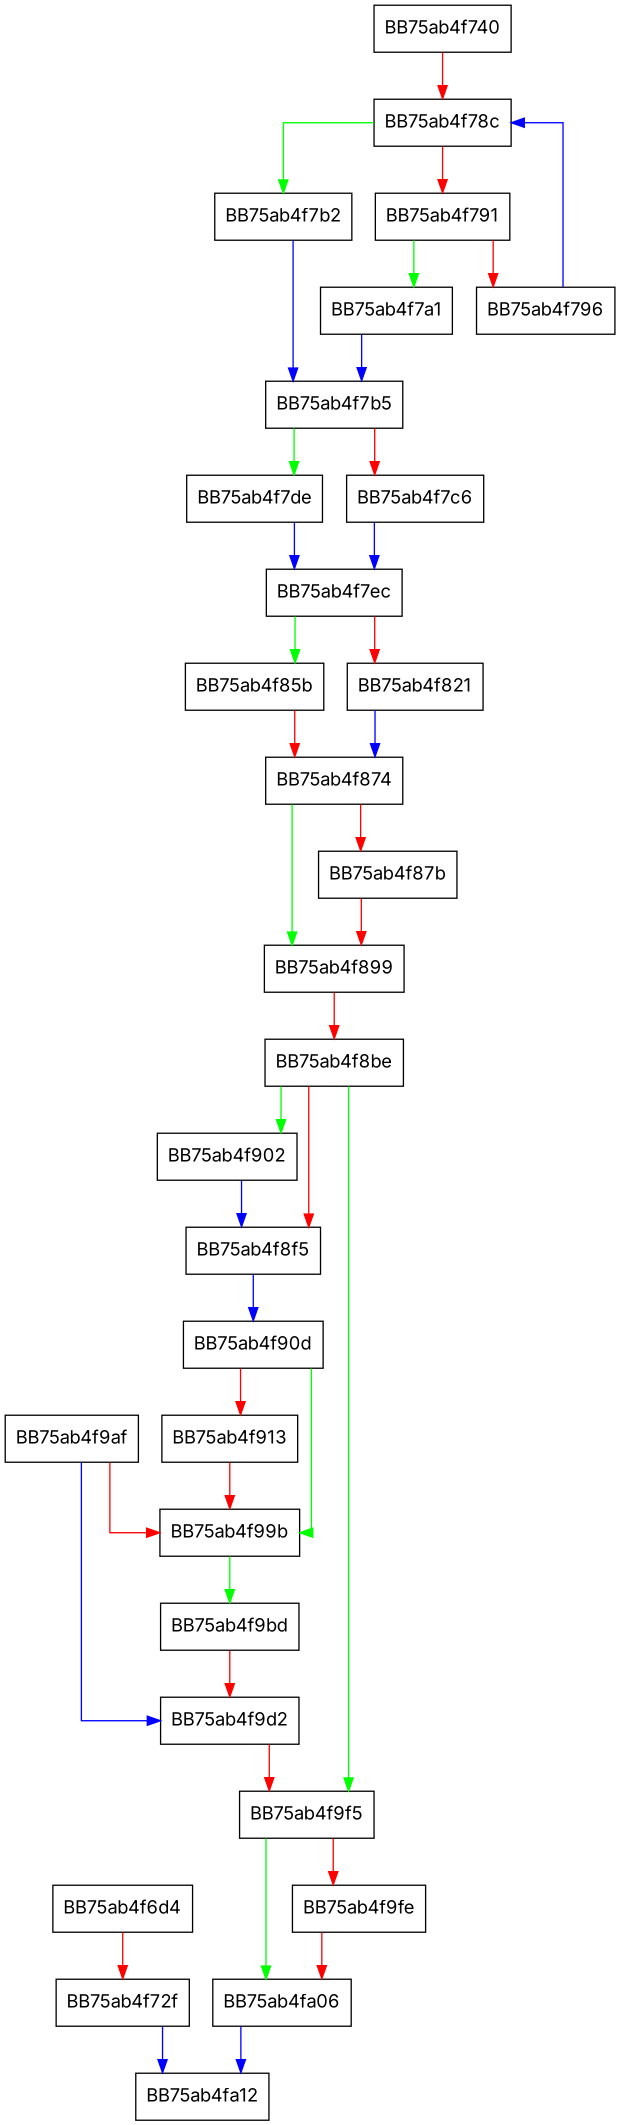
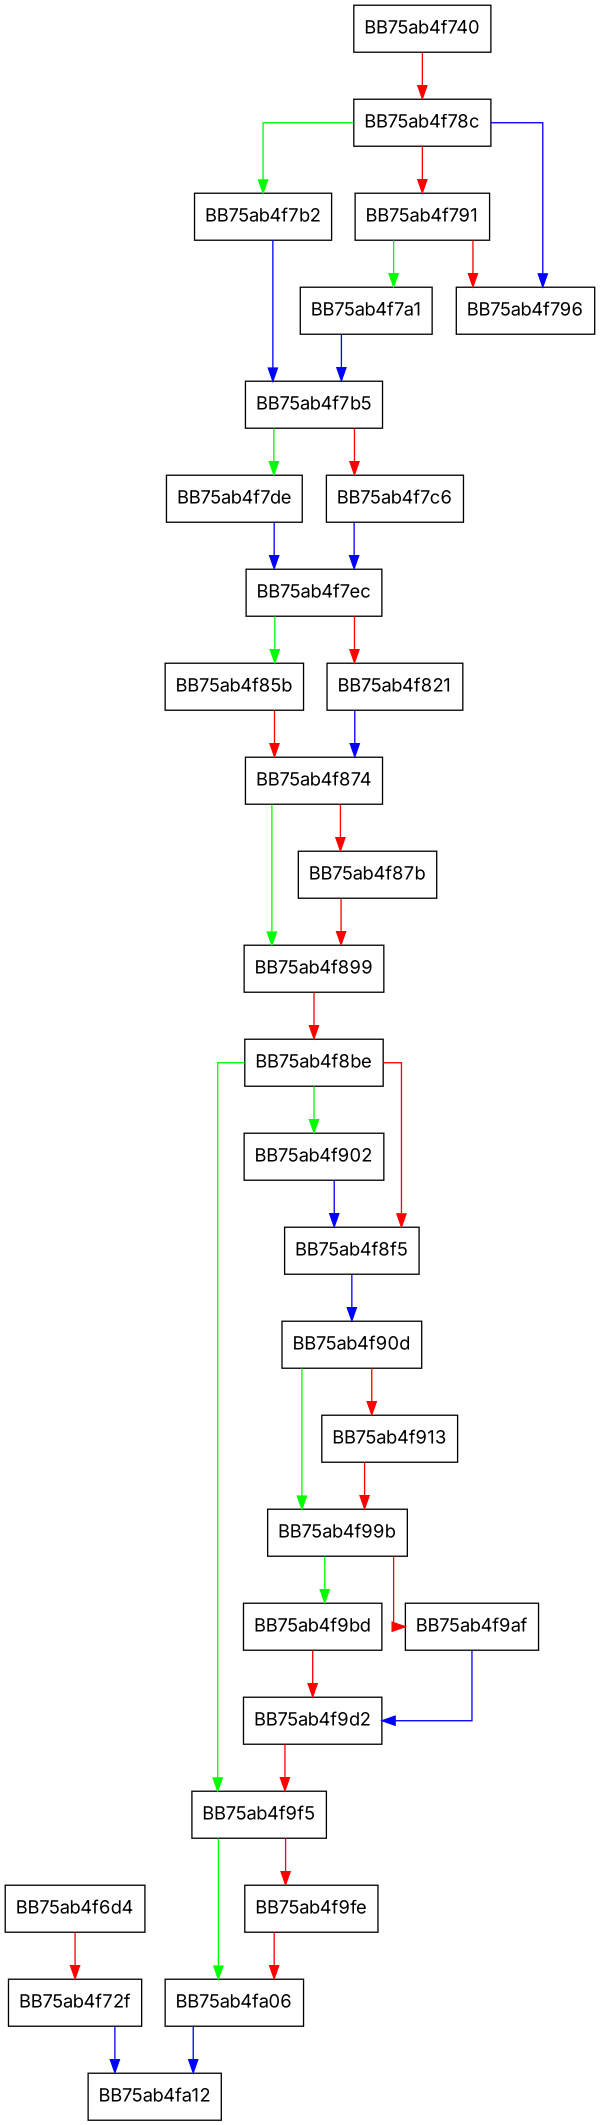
(563, 185) -> (543, 172)
(110, 1516) -> (394, 1592)
